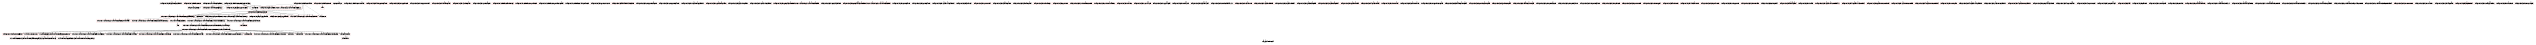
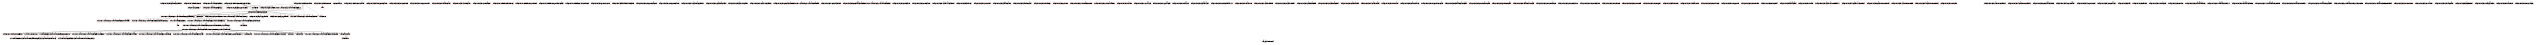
(1970, 4) -> none
